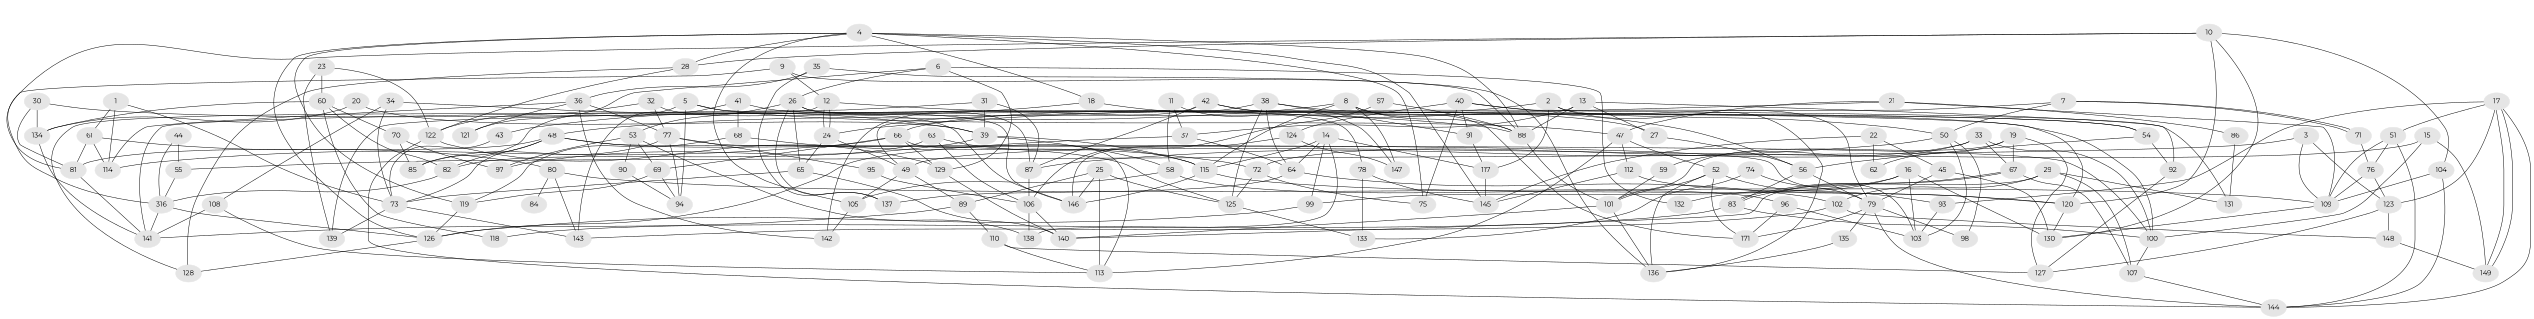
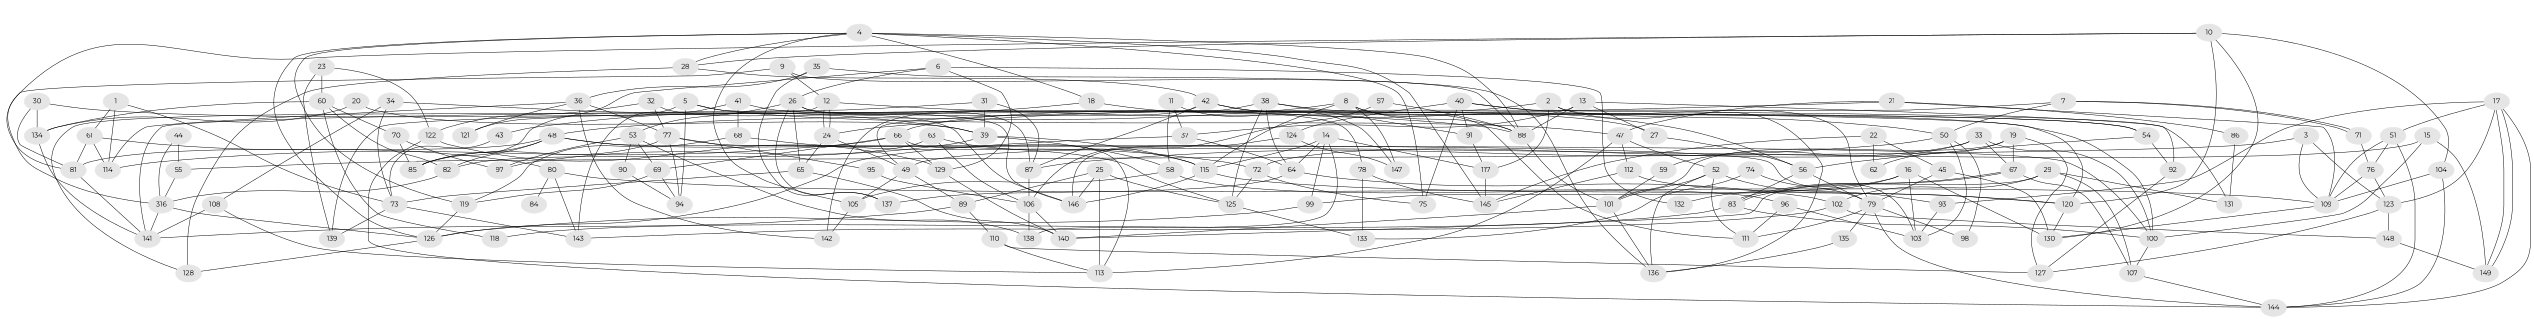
(555, 94) -> (910, 78)
(474, 170) -> (482, 153)
(1746, 239) -> (1746, 239)
